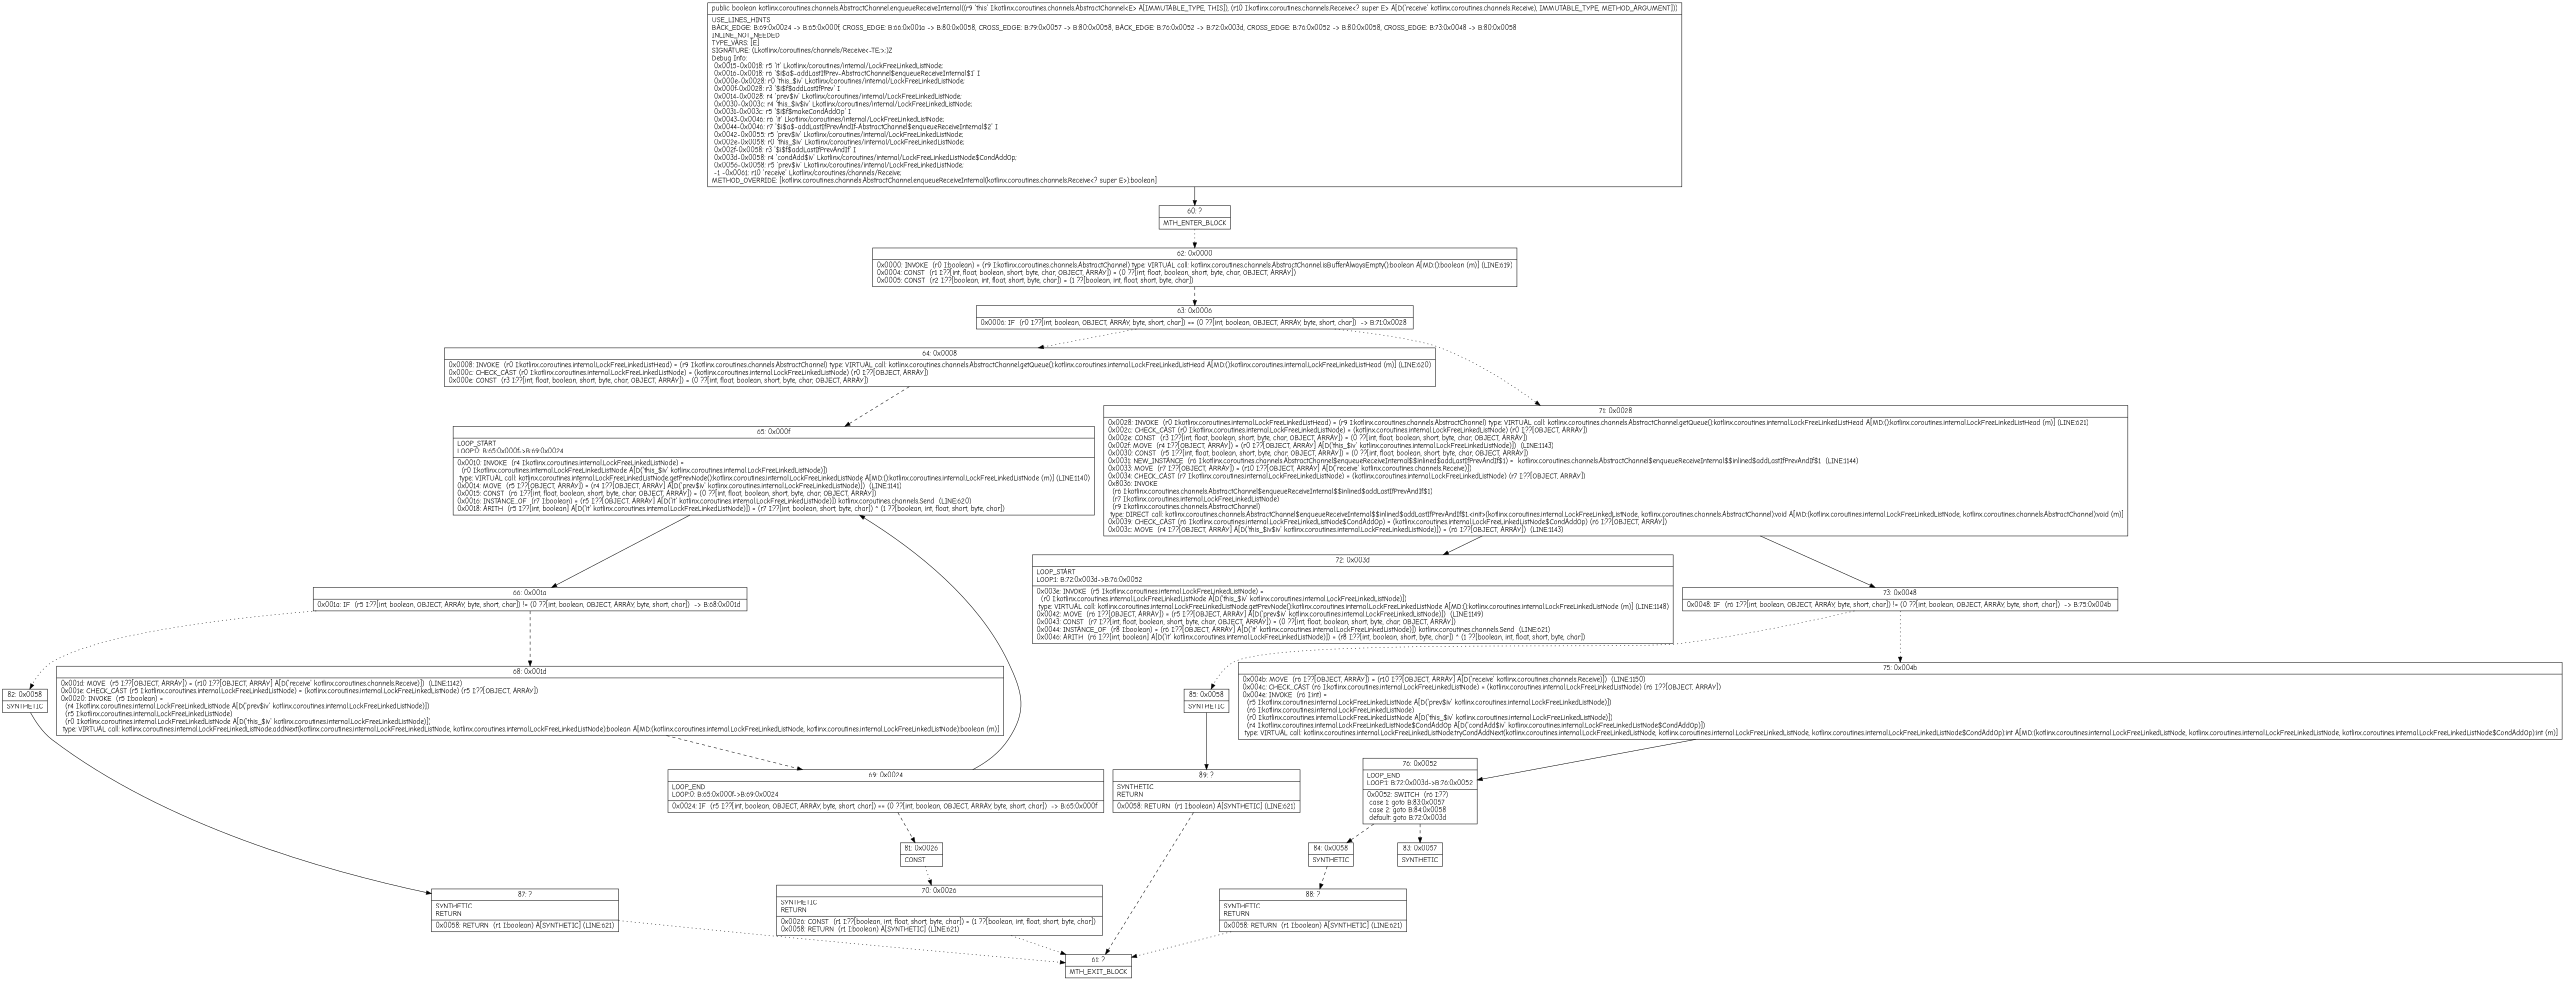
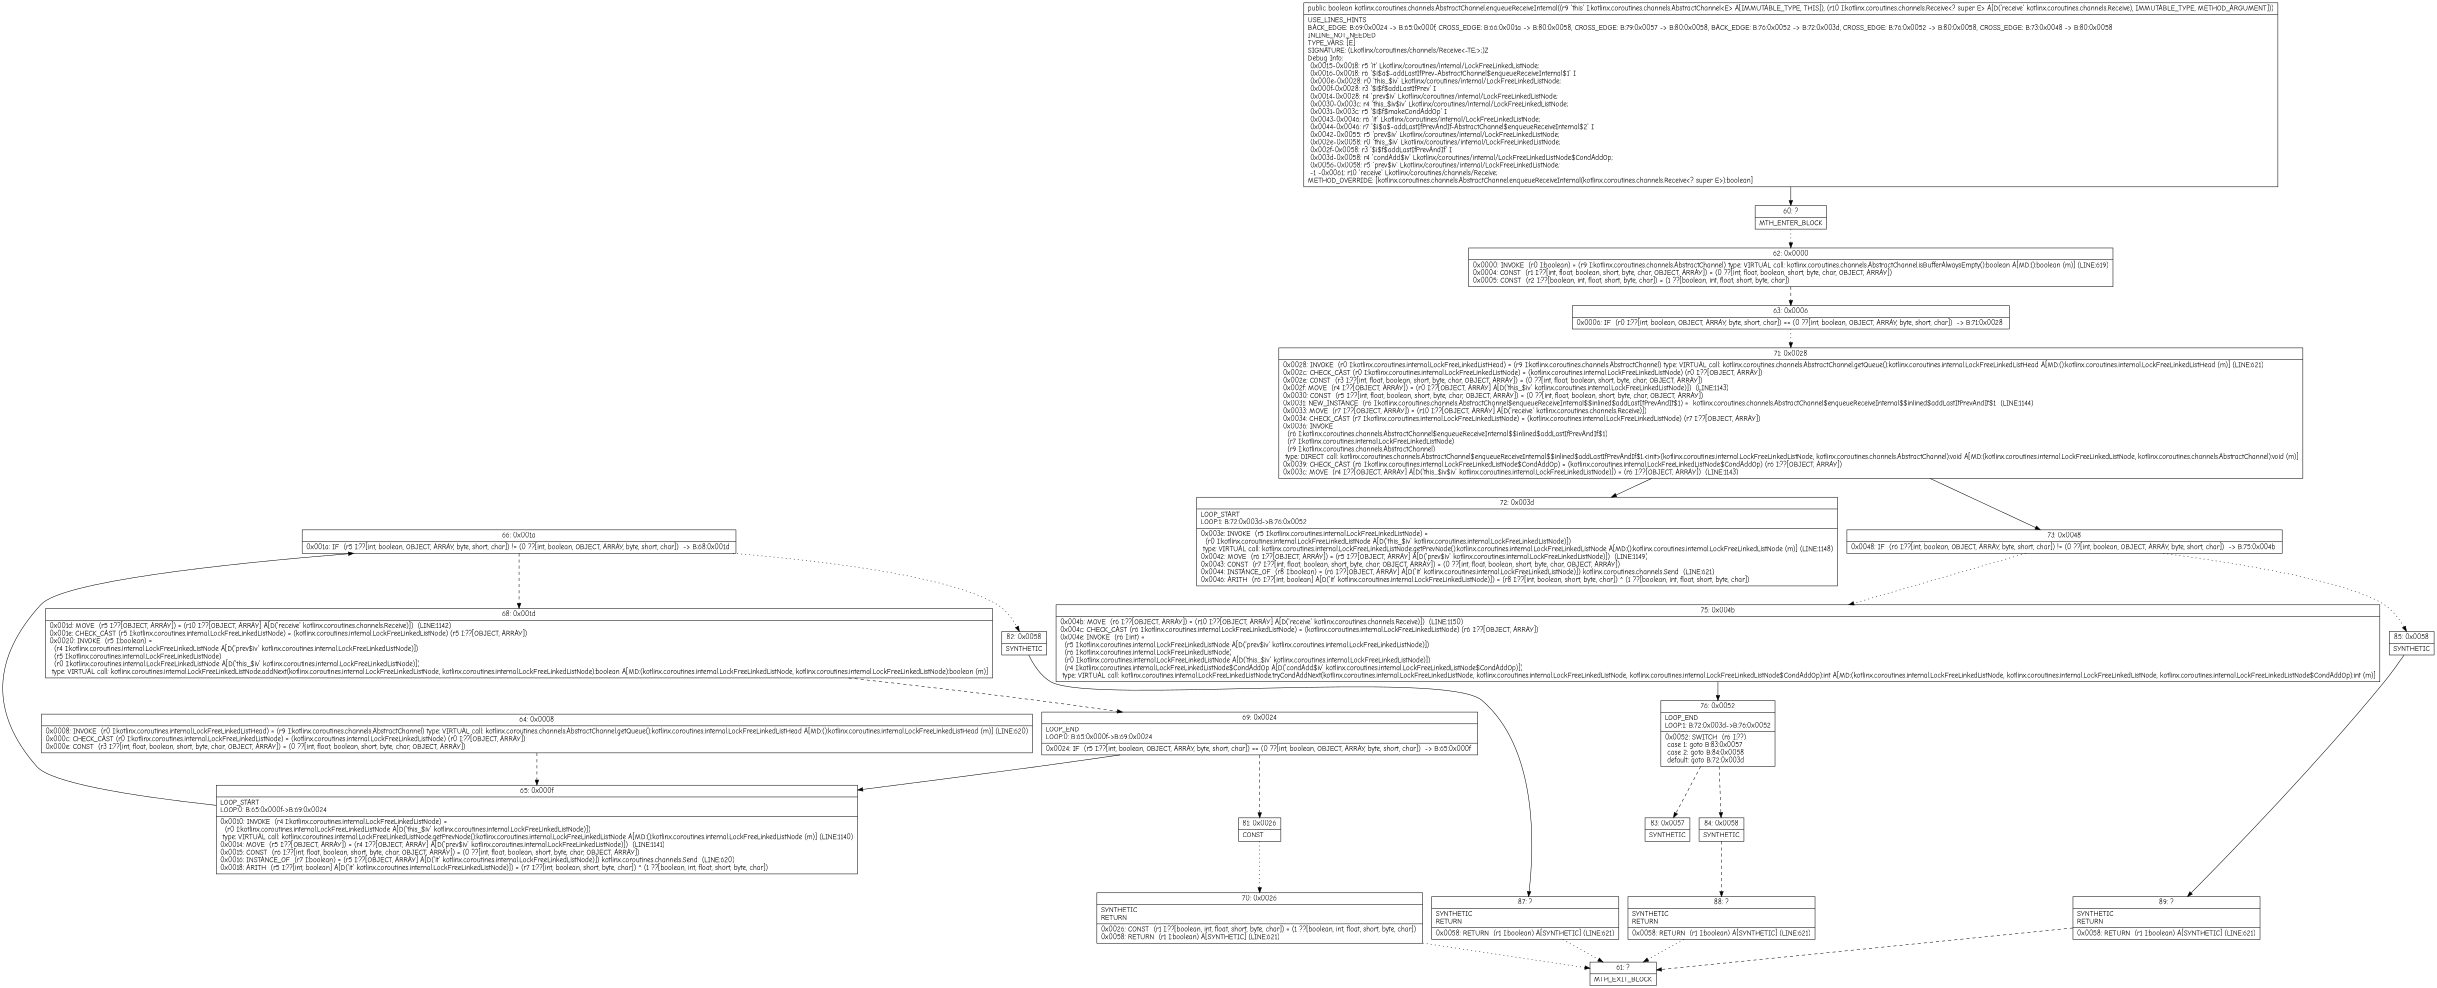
(1090, 338) -> none
(1135, 484) -> (1310, 426)
